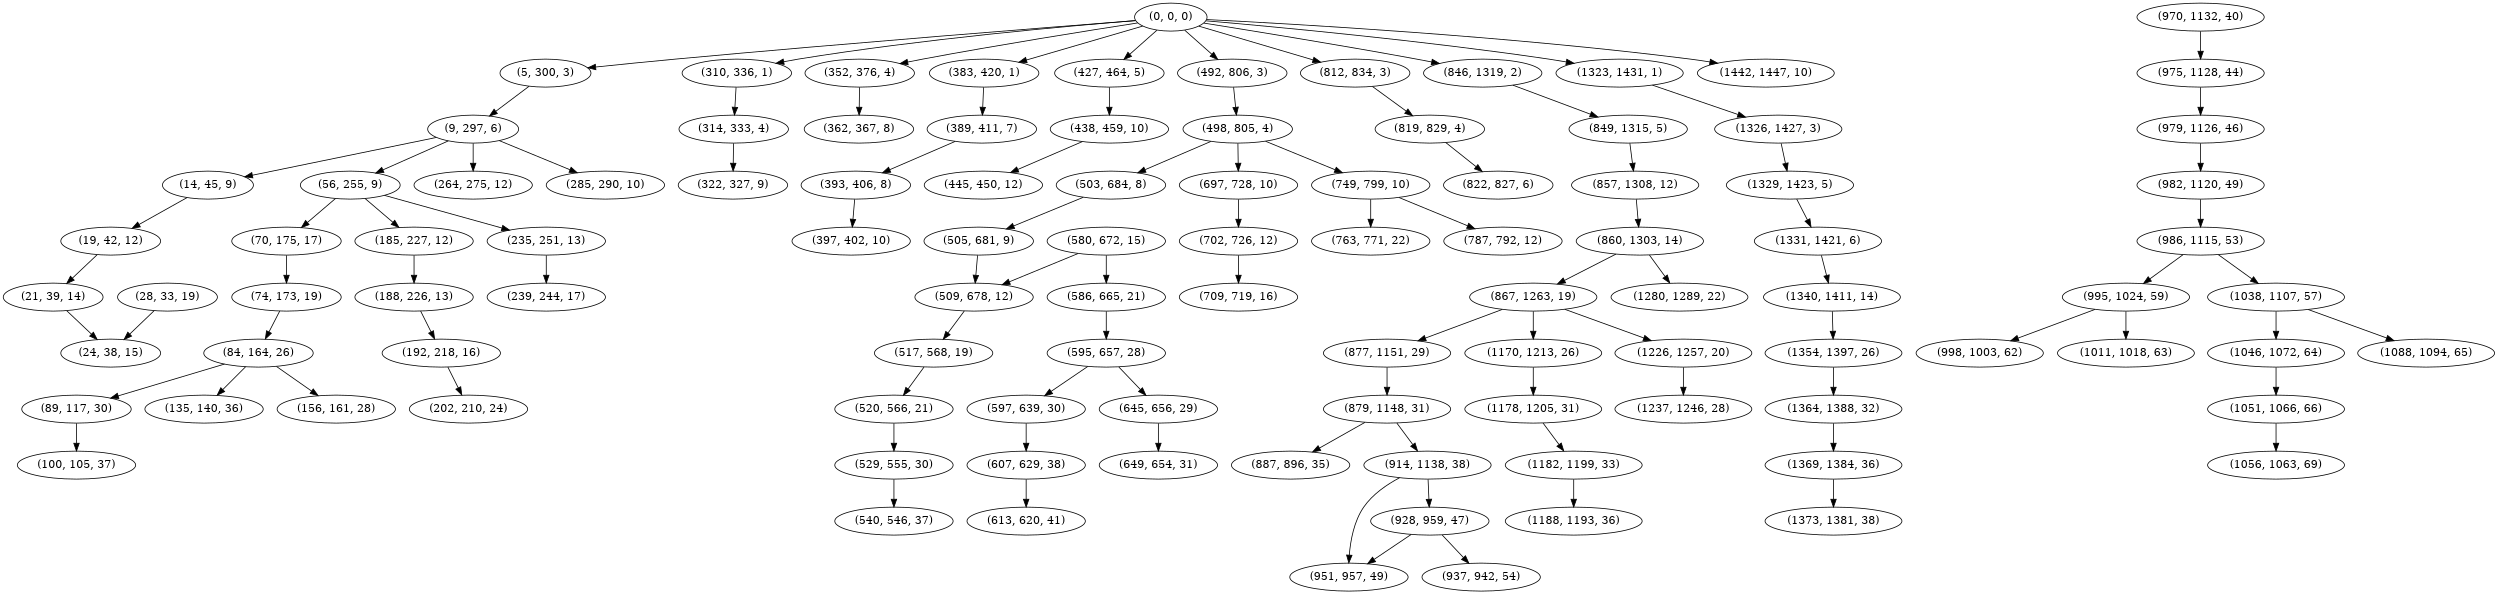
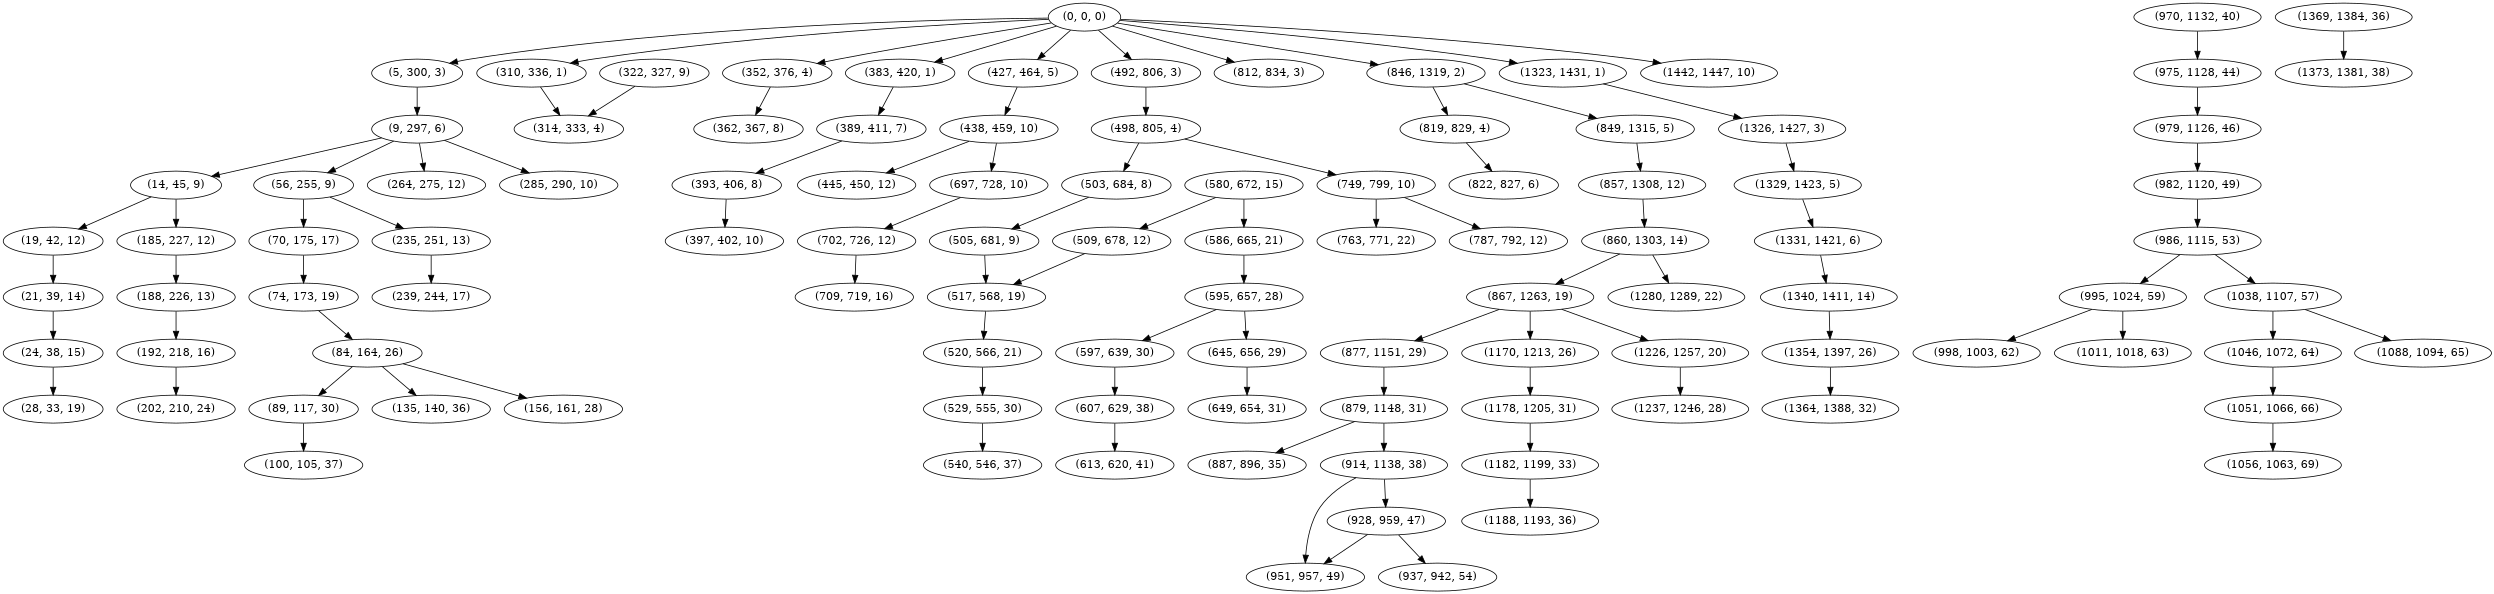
(1389, 99) -> (1438, 98)
(733, 153) -> (615, 99)
(1238, 153) -> (995, 153)
(379, 210) -> (176, 209)
(977, 265) -> (985, 265)
(142, 322) -> (53, 377)
(1833, 433) -> none
